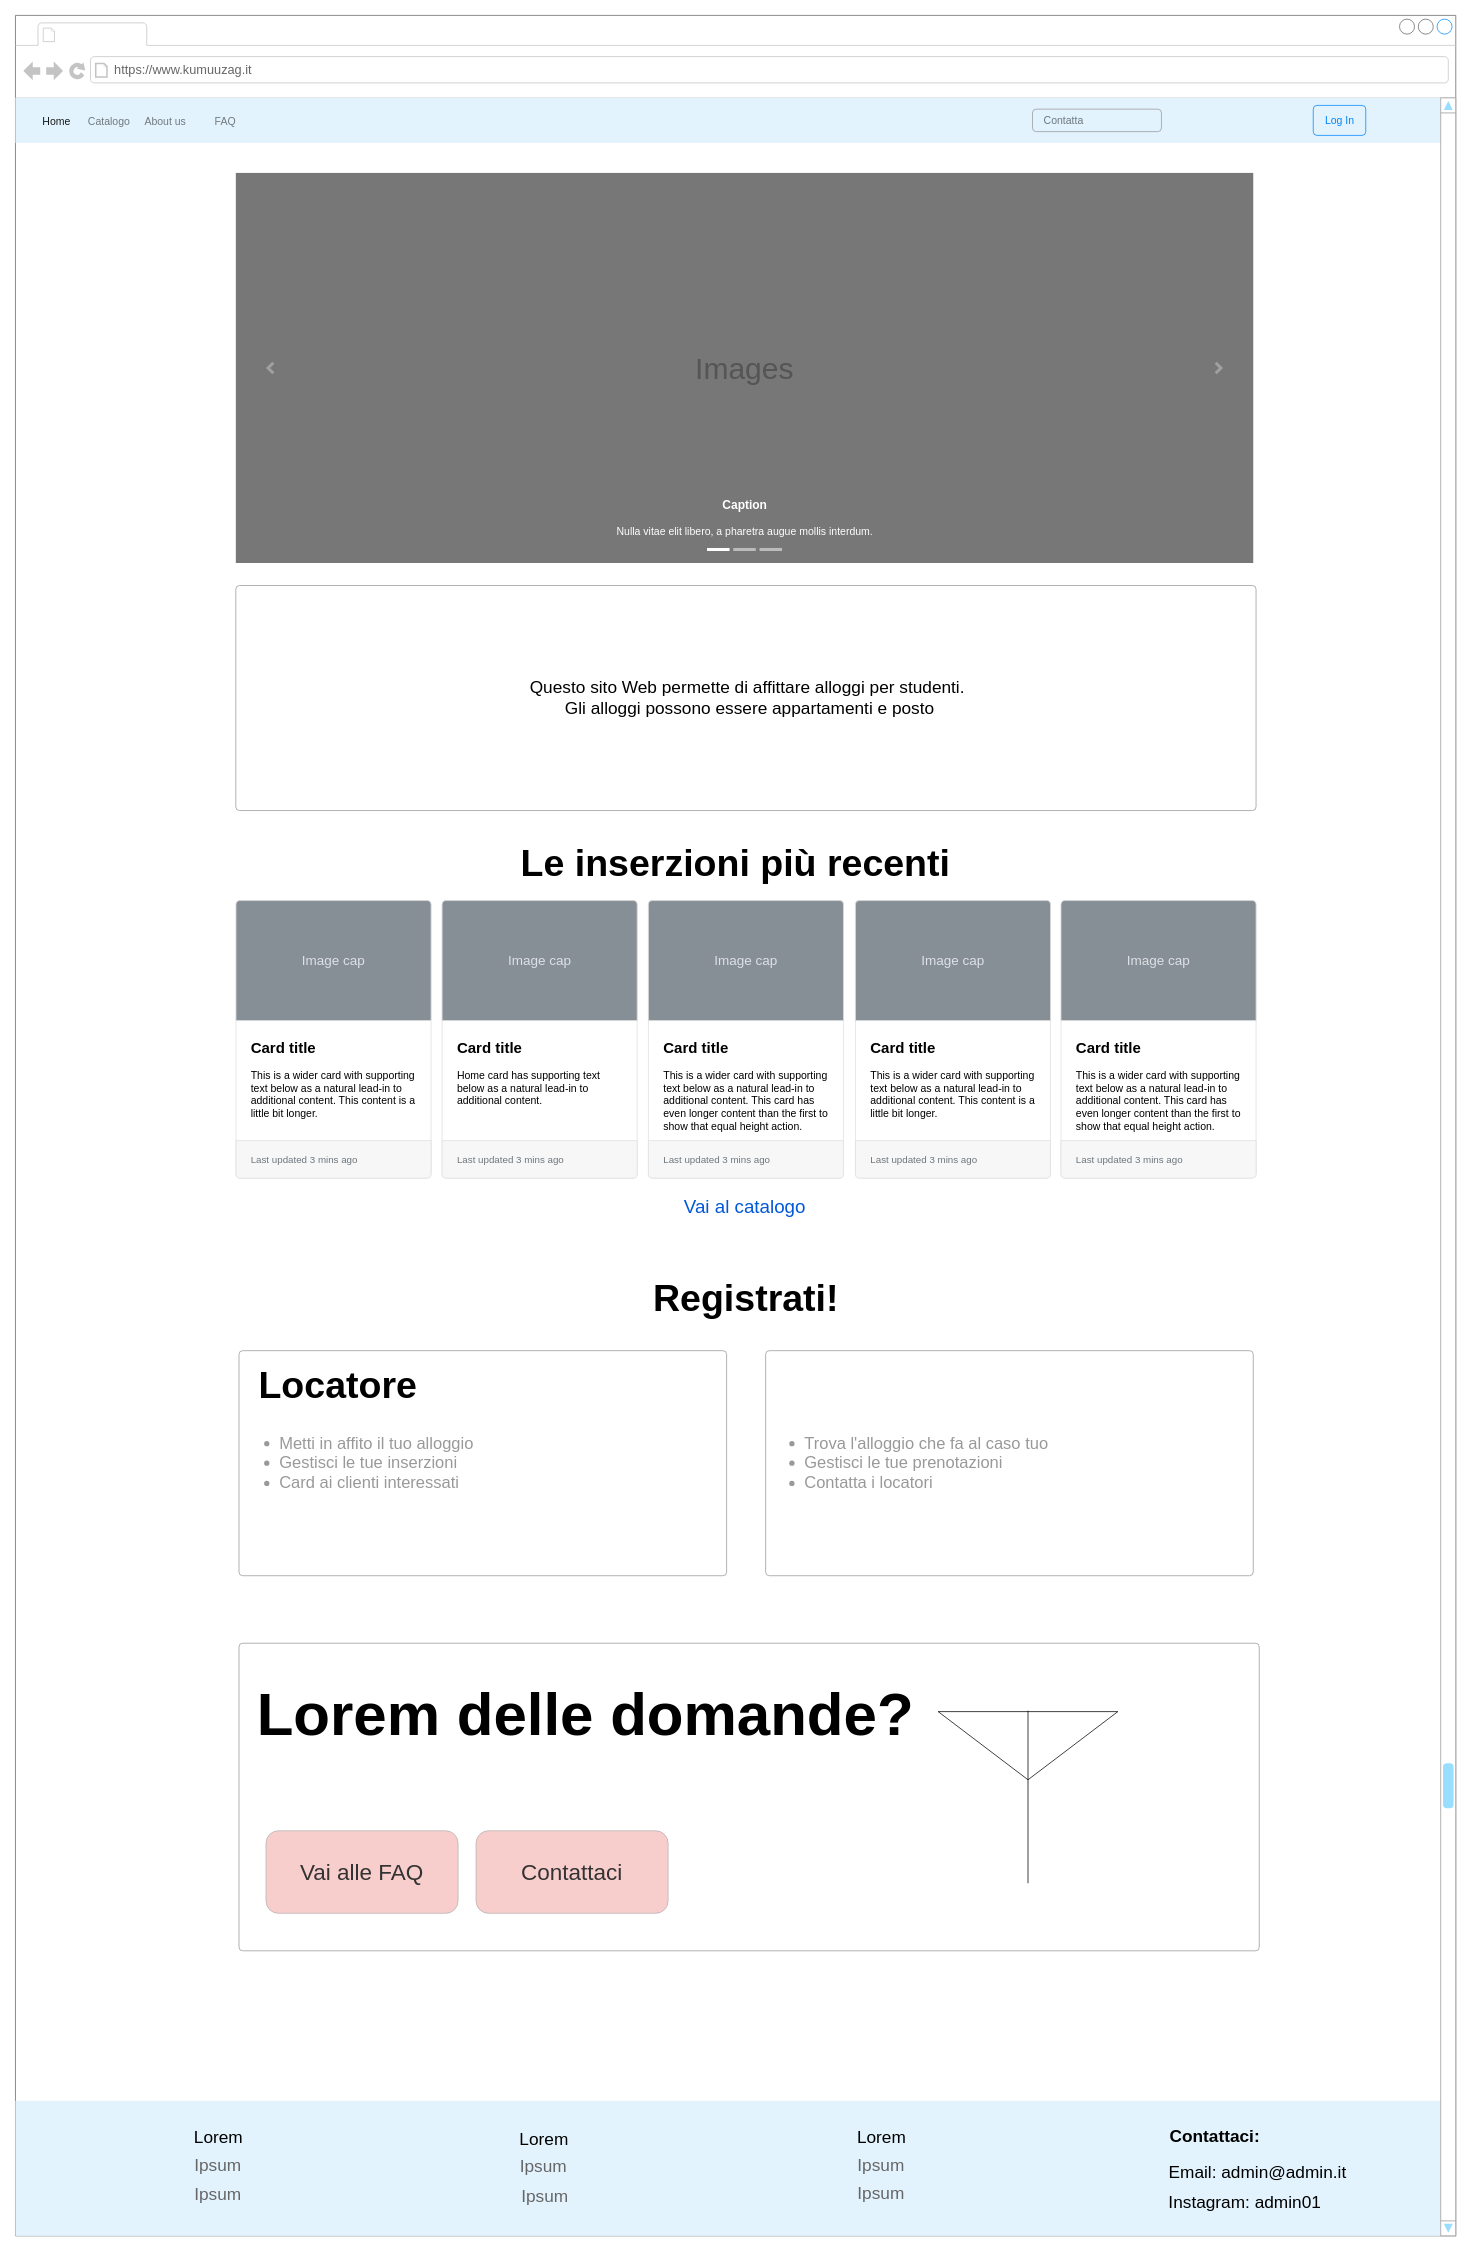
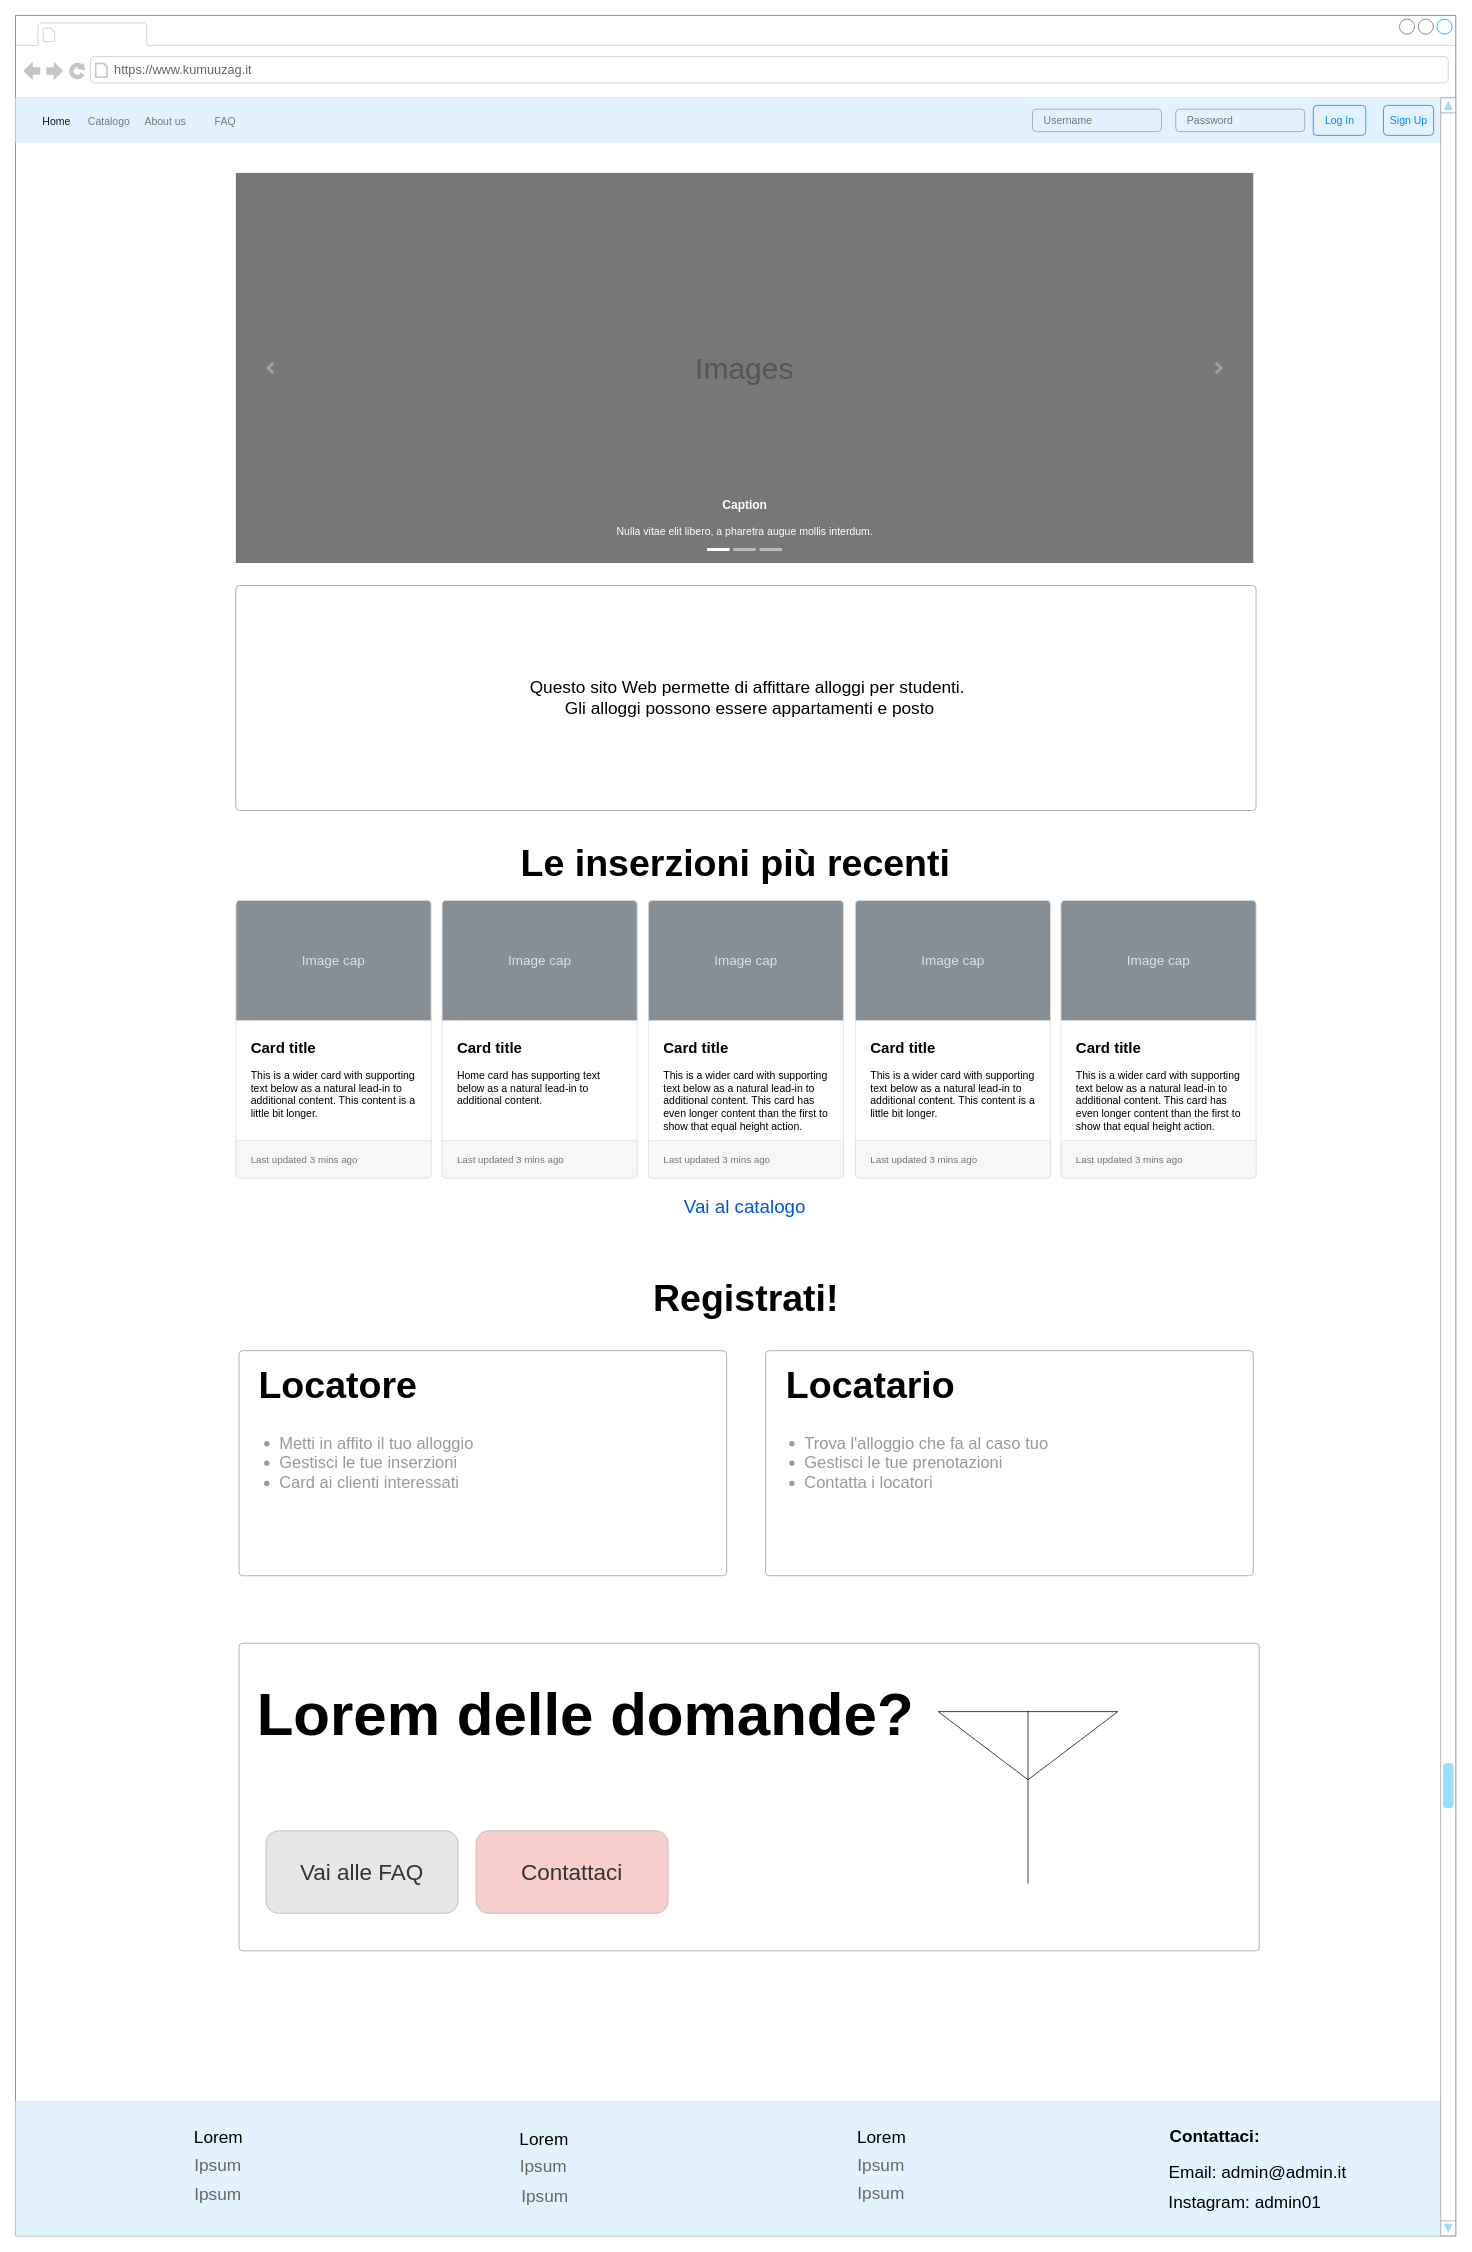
(1067, 120) -> (1067, 120)
none -> (1240, 120)
none -> (1408, 120)
none -> (870, 1384)
(362, 1872) -> (362, 1872)
